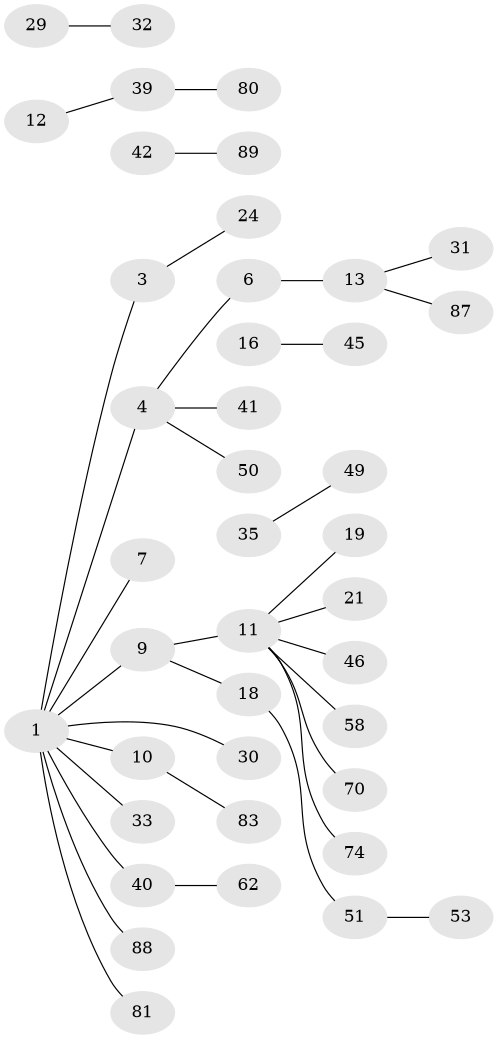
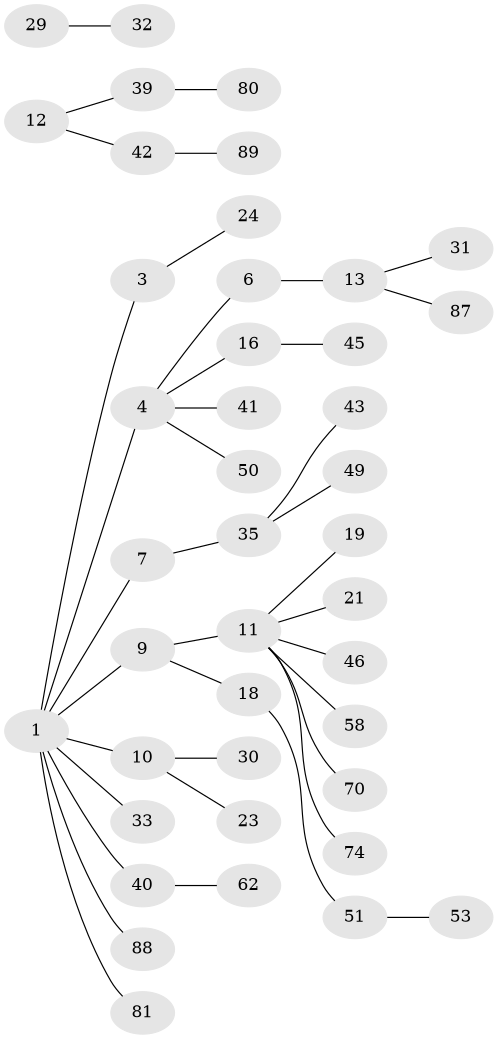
none -> (90, 137)
none -> (196, 376)
none -> (355, 408)
none -> (196, 548)
(148, 723) -> (196, 758)
(249, 822) -> (249, 822)
